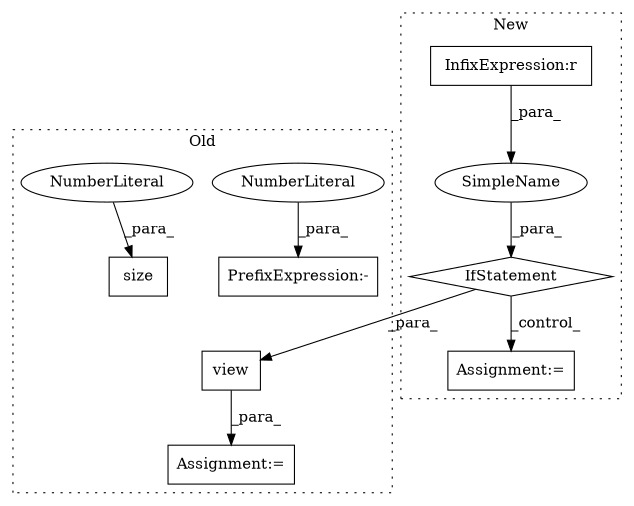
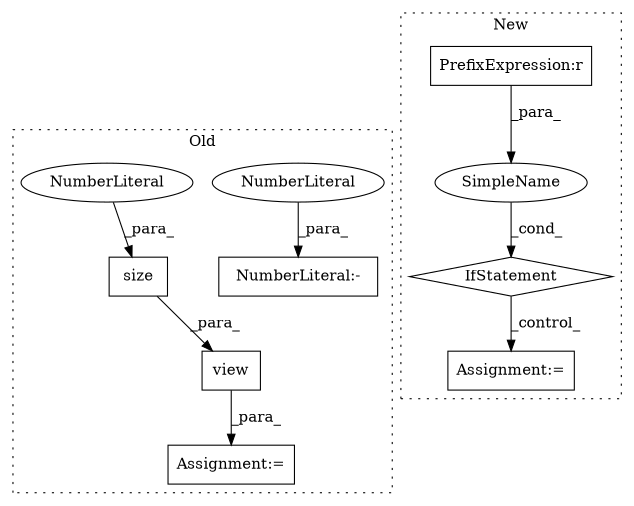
(511, 66) -> (511, 66)
(537, 230) -> (537, 230)
(298, 277) -> (298, 277)
(373, 323) -> (181, 320)
